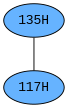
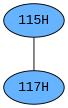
(34, 20) -> (34, 20)
